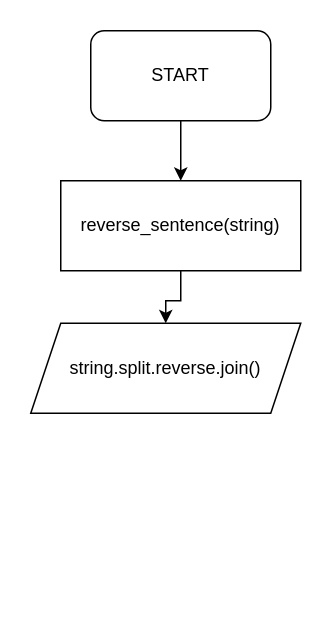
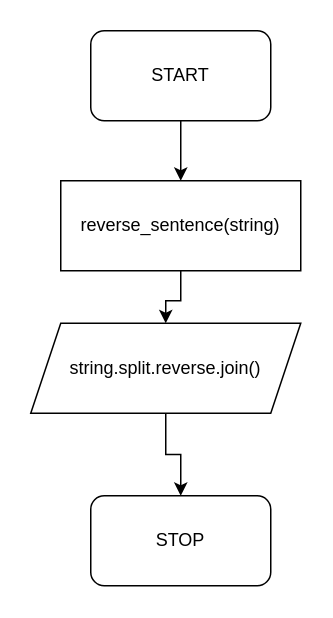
none -> (168, 455)
none -> (181, 541)
